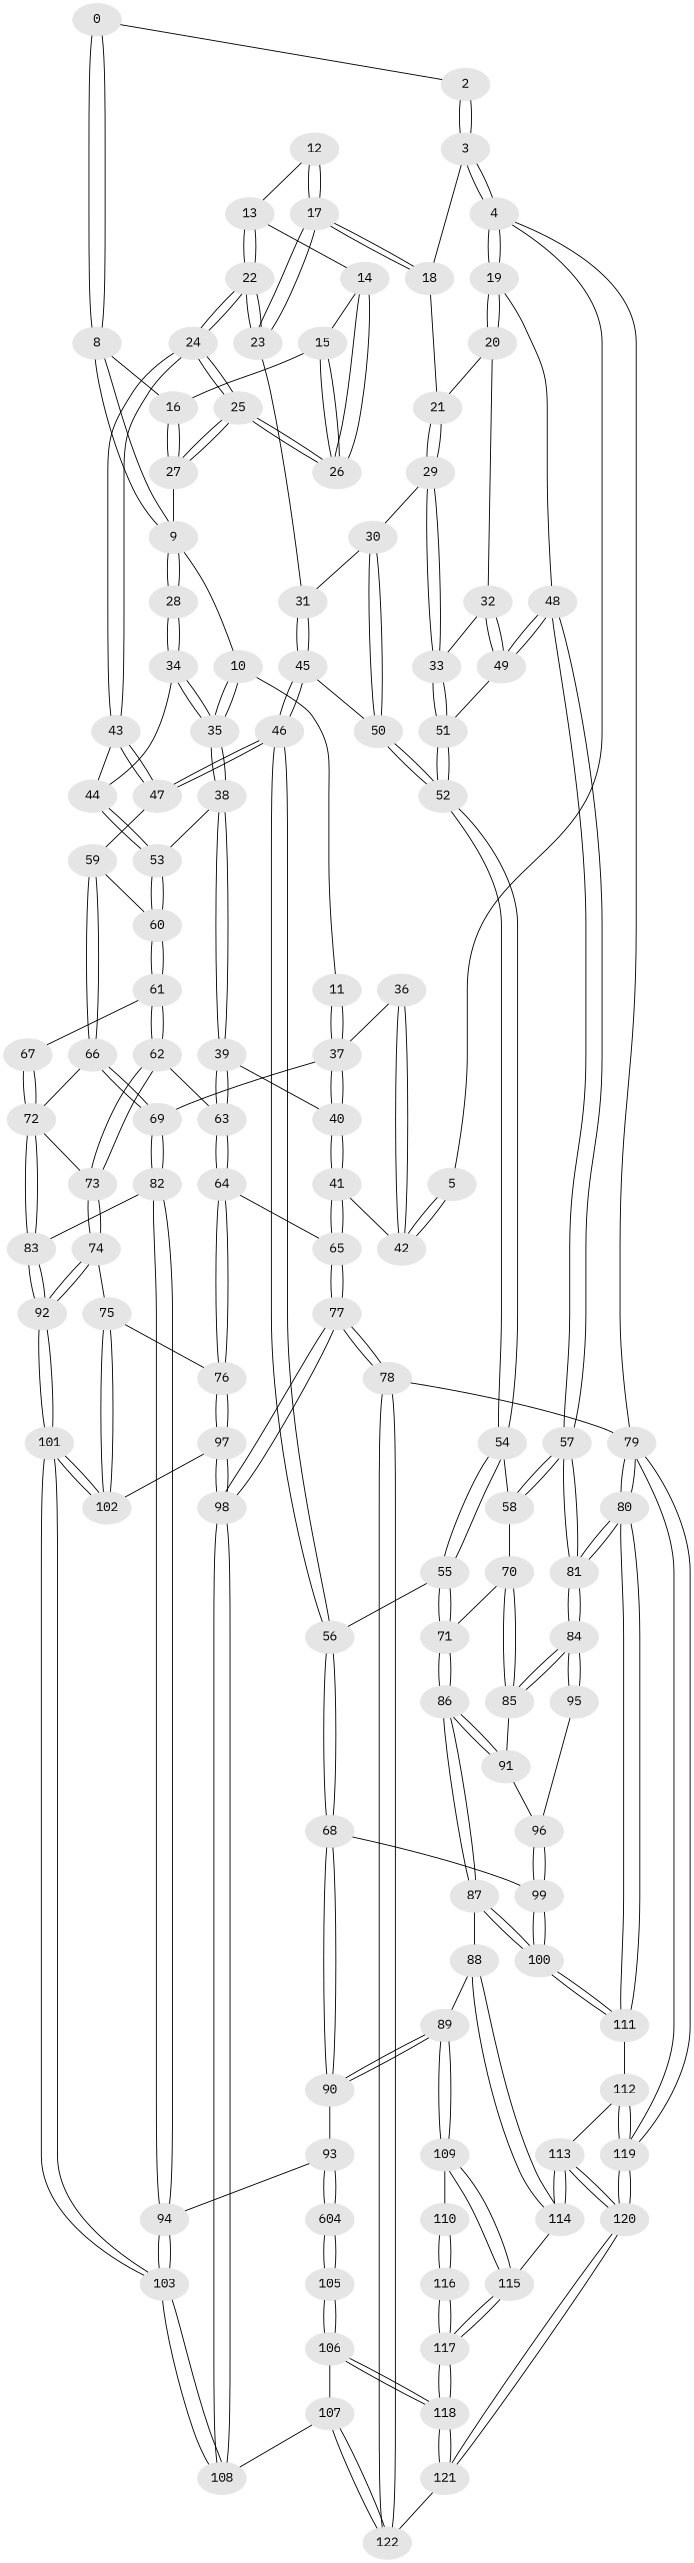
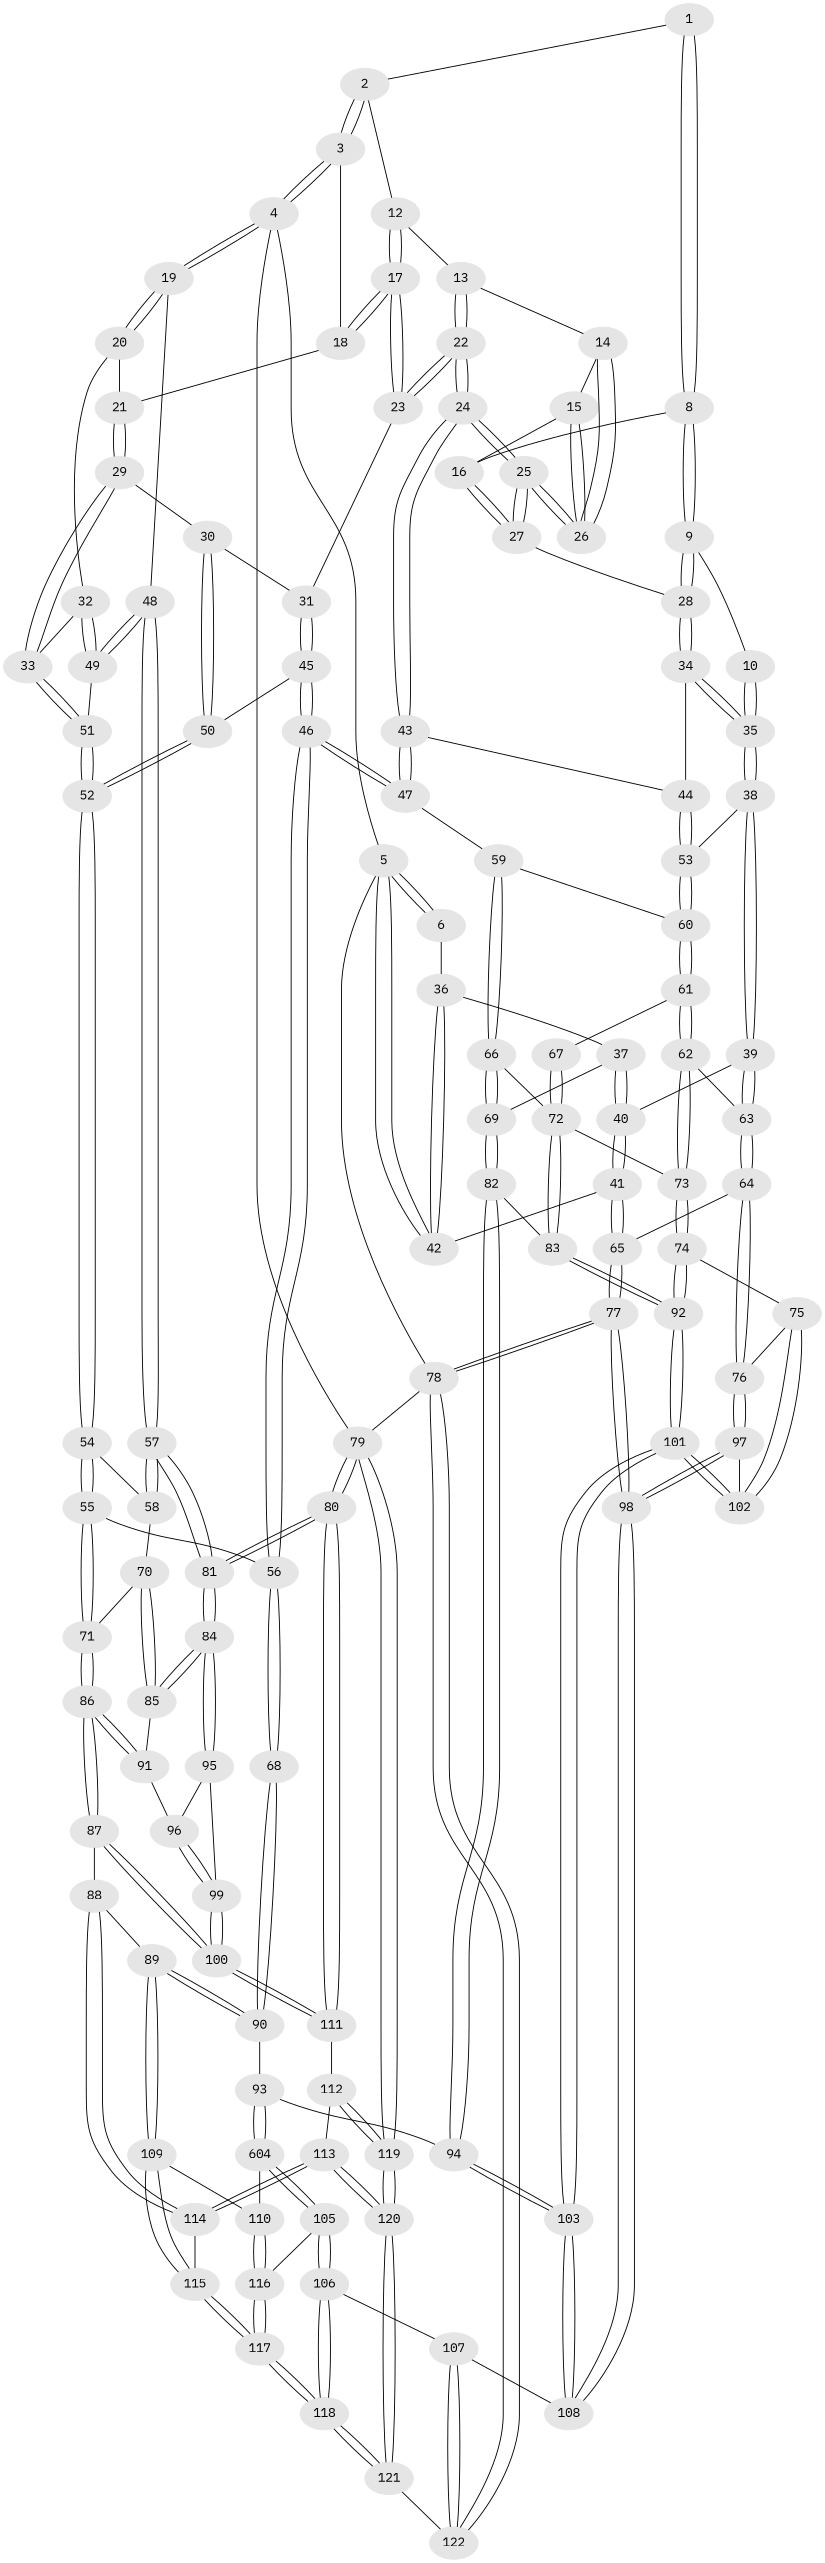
(97, 20) -> (689, 20)
none -> (380, 149)
(173, 505) -> (599, 573)
none -> (441, 926)
(337, 990) -> none
none -> (342, 1125)
(437, 1858) -> (213, 1831)
none -> (260, 2187)
none -> (292, 2252)
